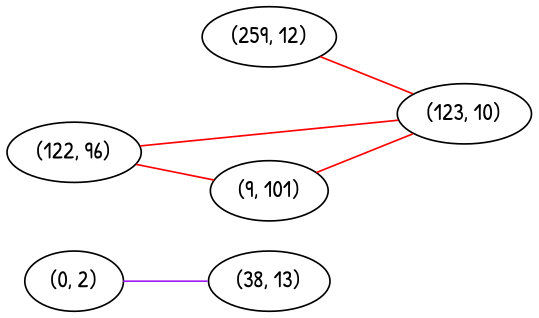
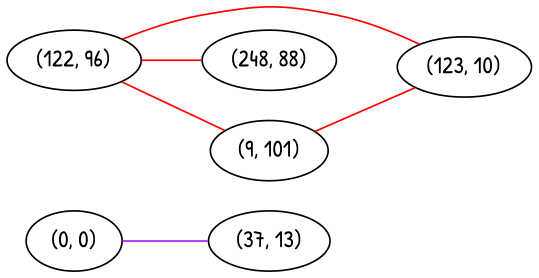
(269, 37) -> none
none -> (269, 60)
(74, 281) -> (74, 241)
(269, 281) -> (269, 241)
